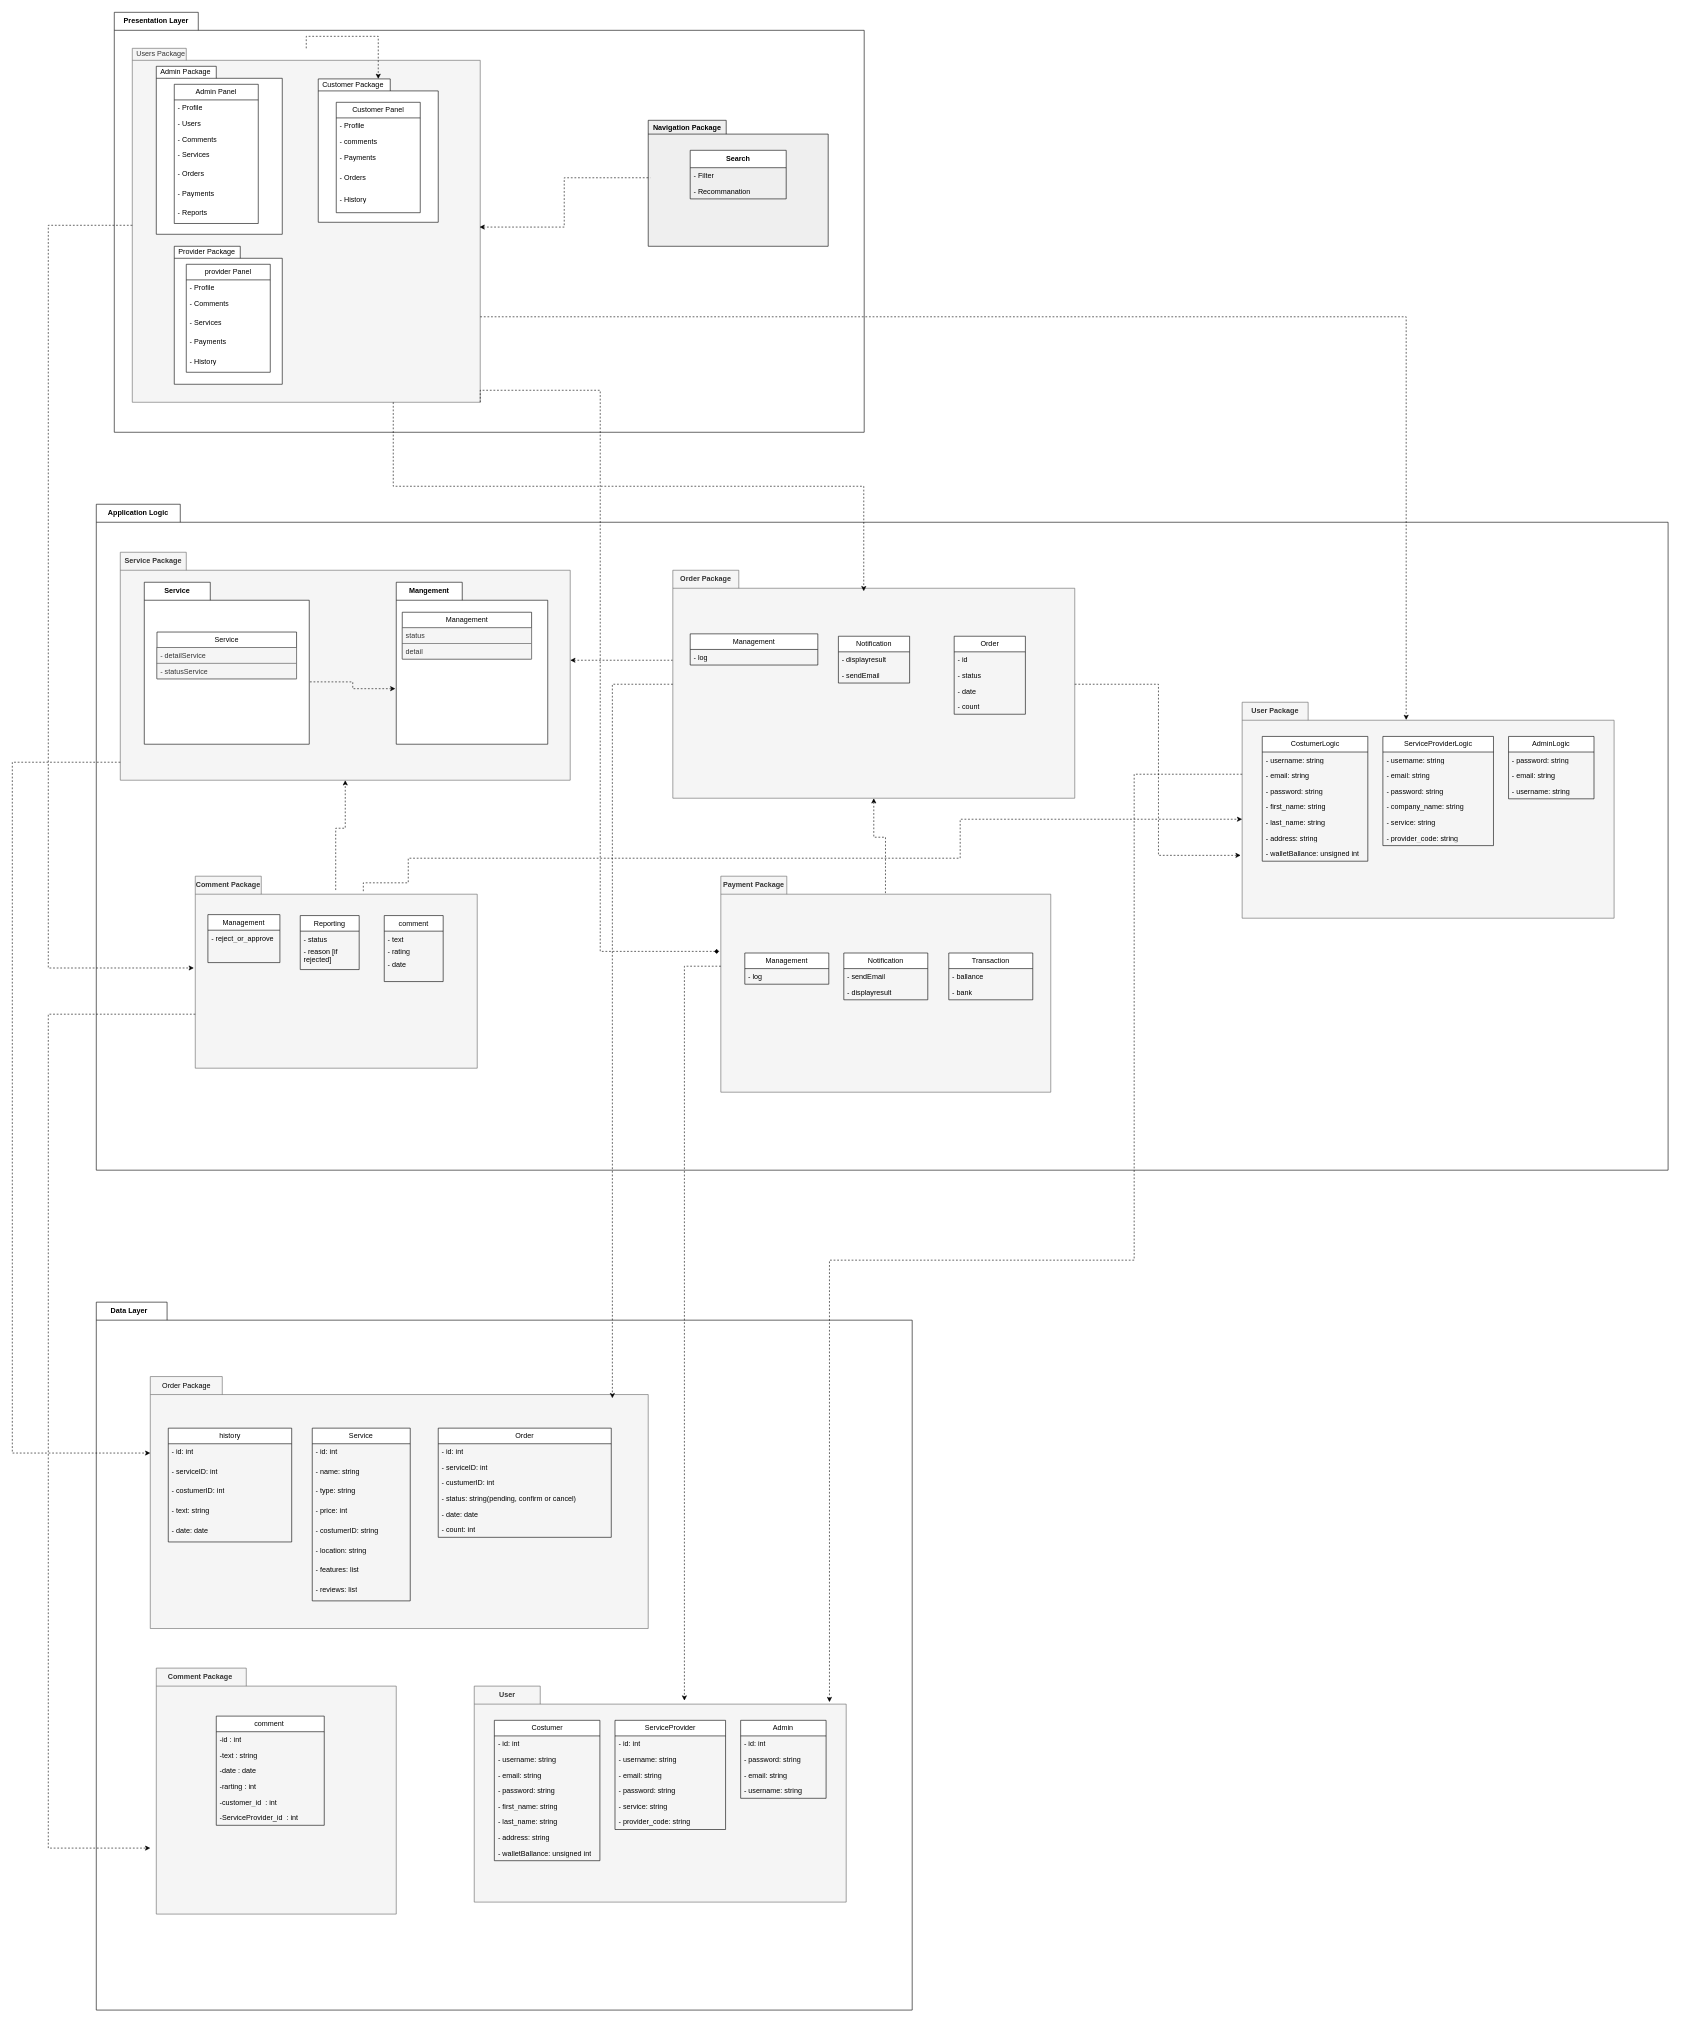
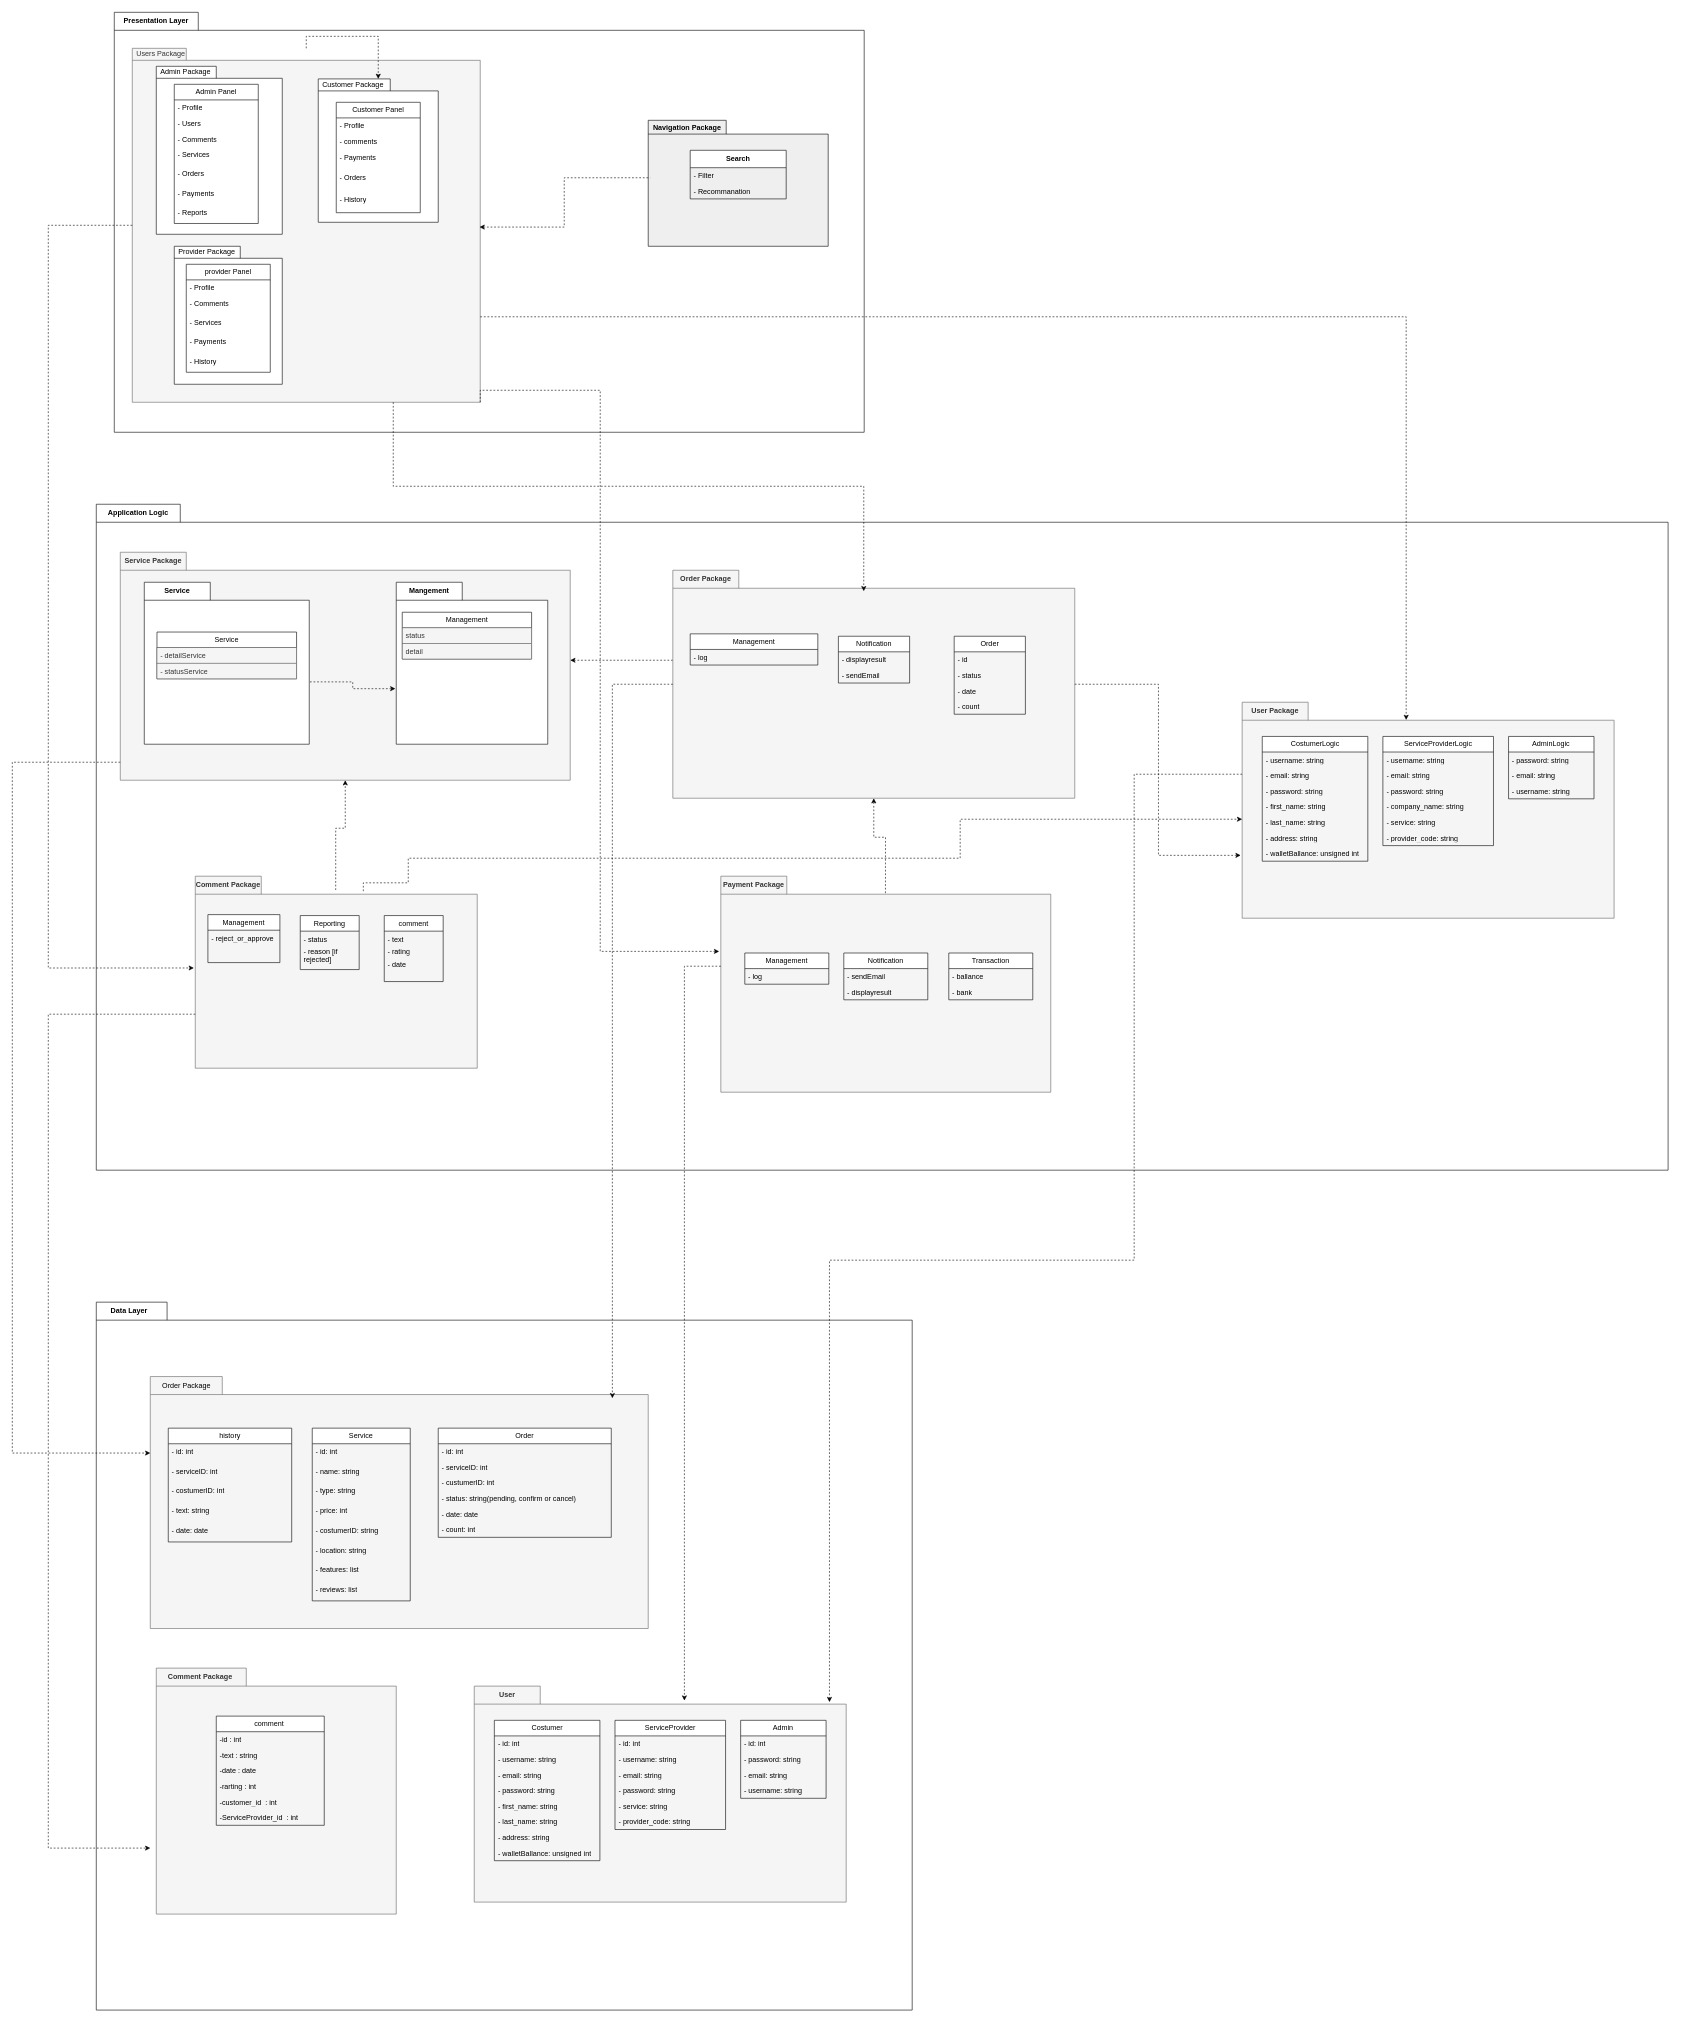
(713, 951) -> (713, 951)
